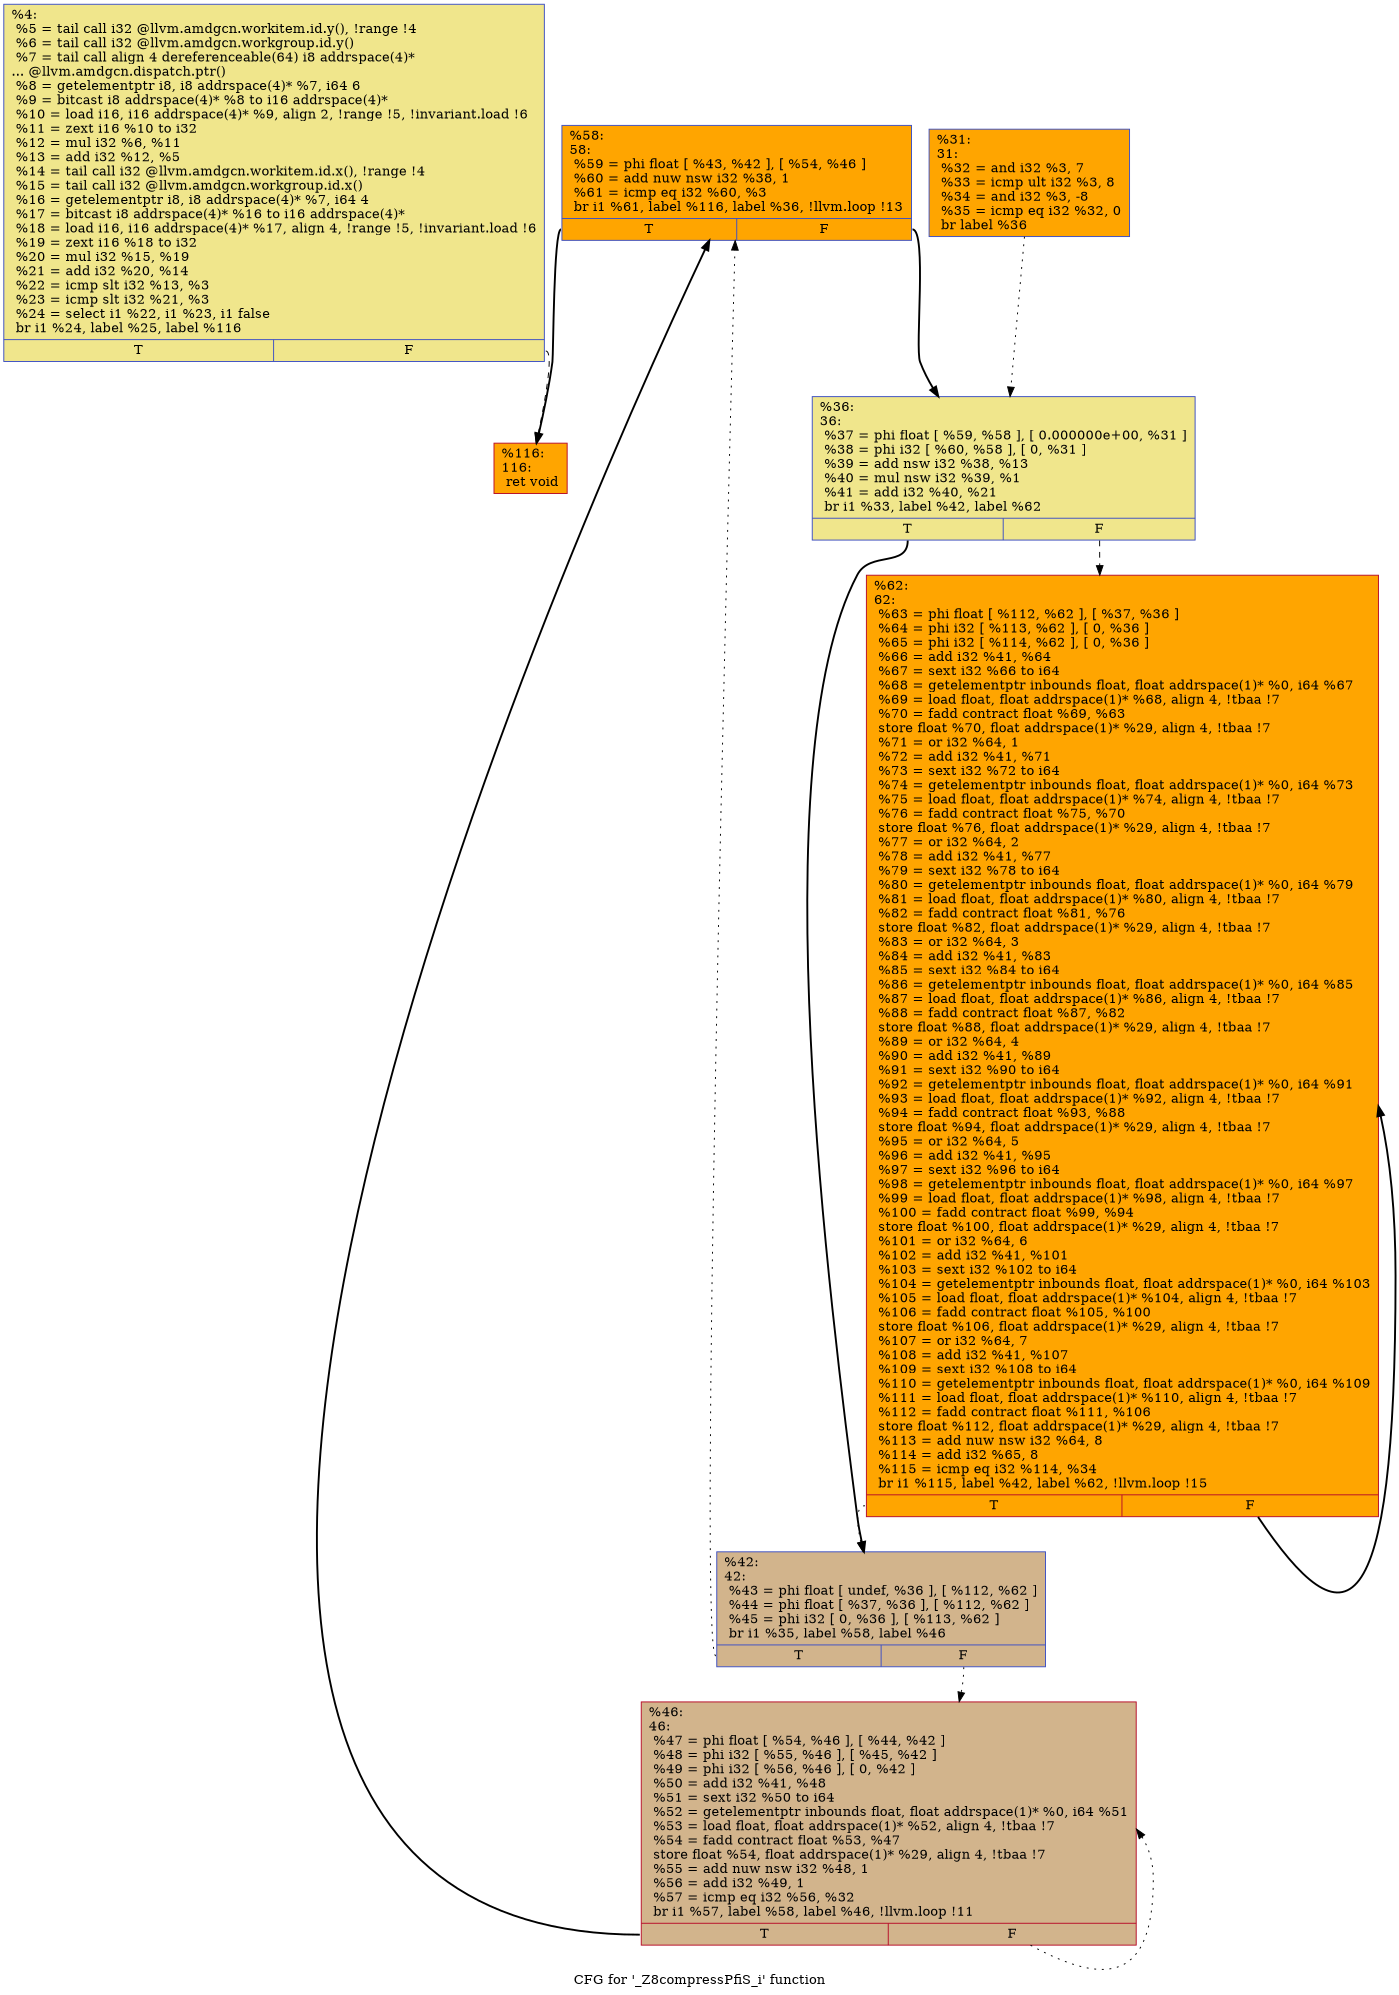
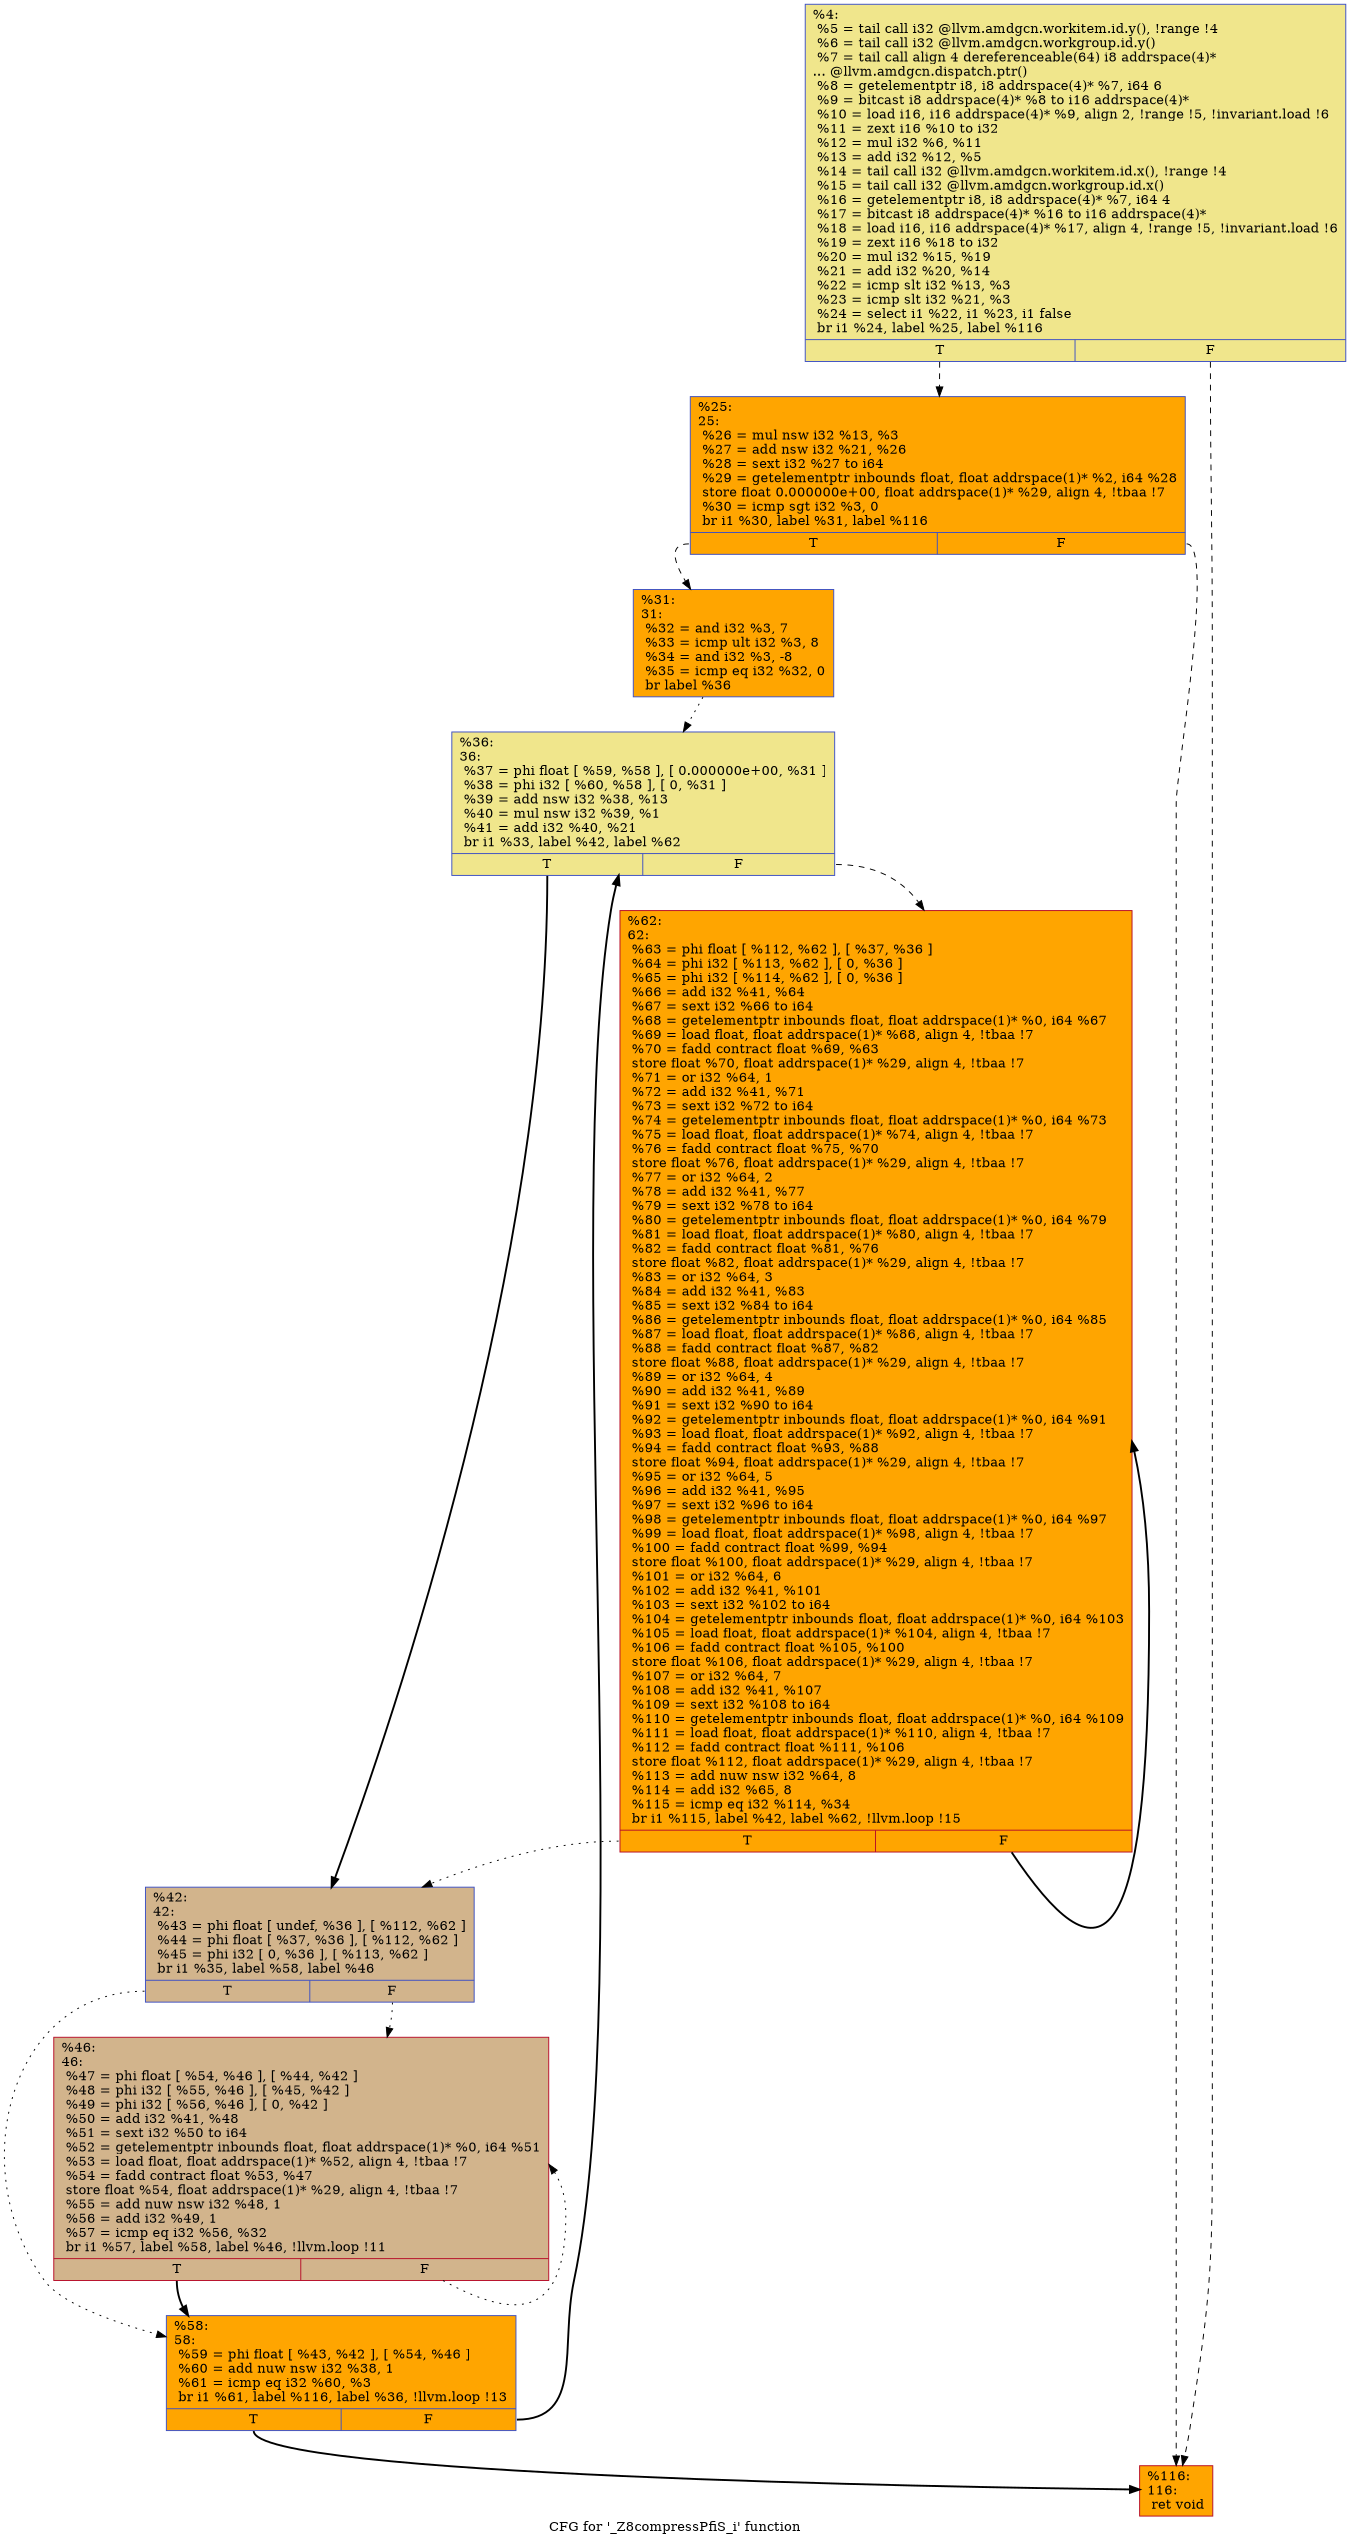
none -> (938, 475)
